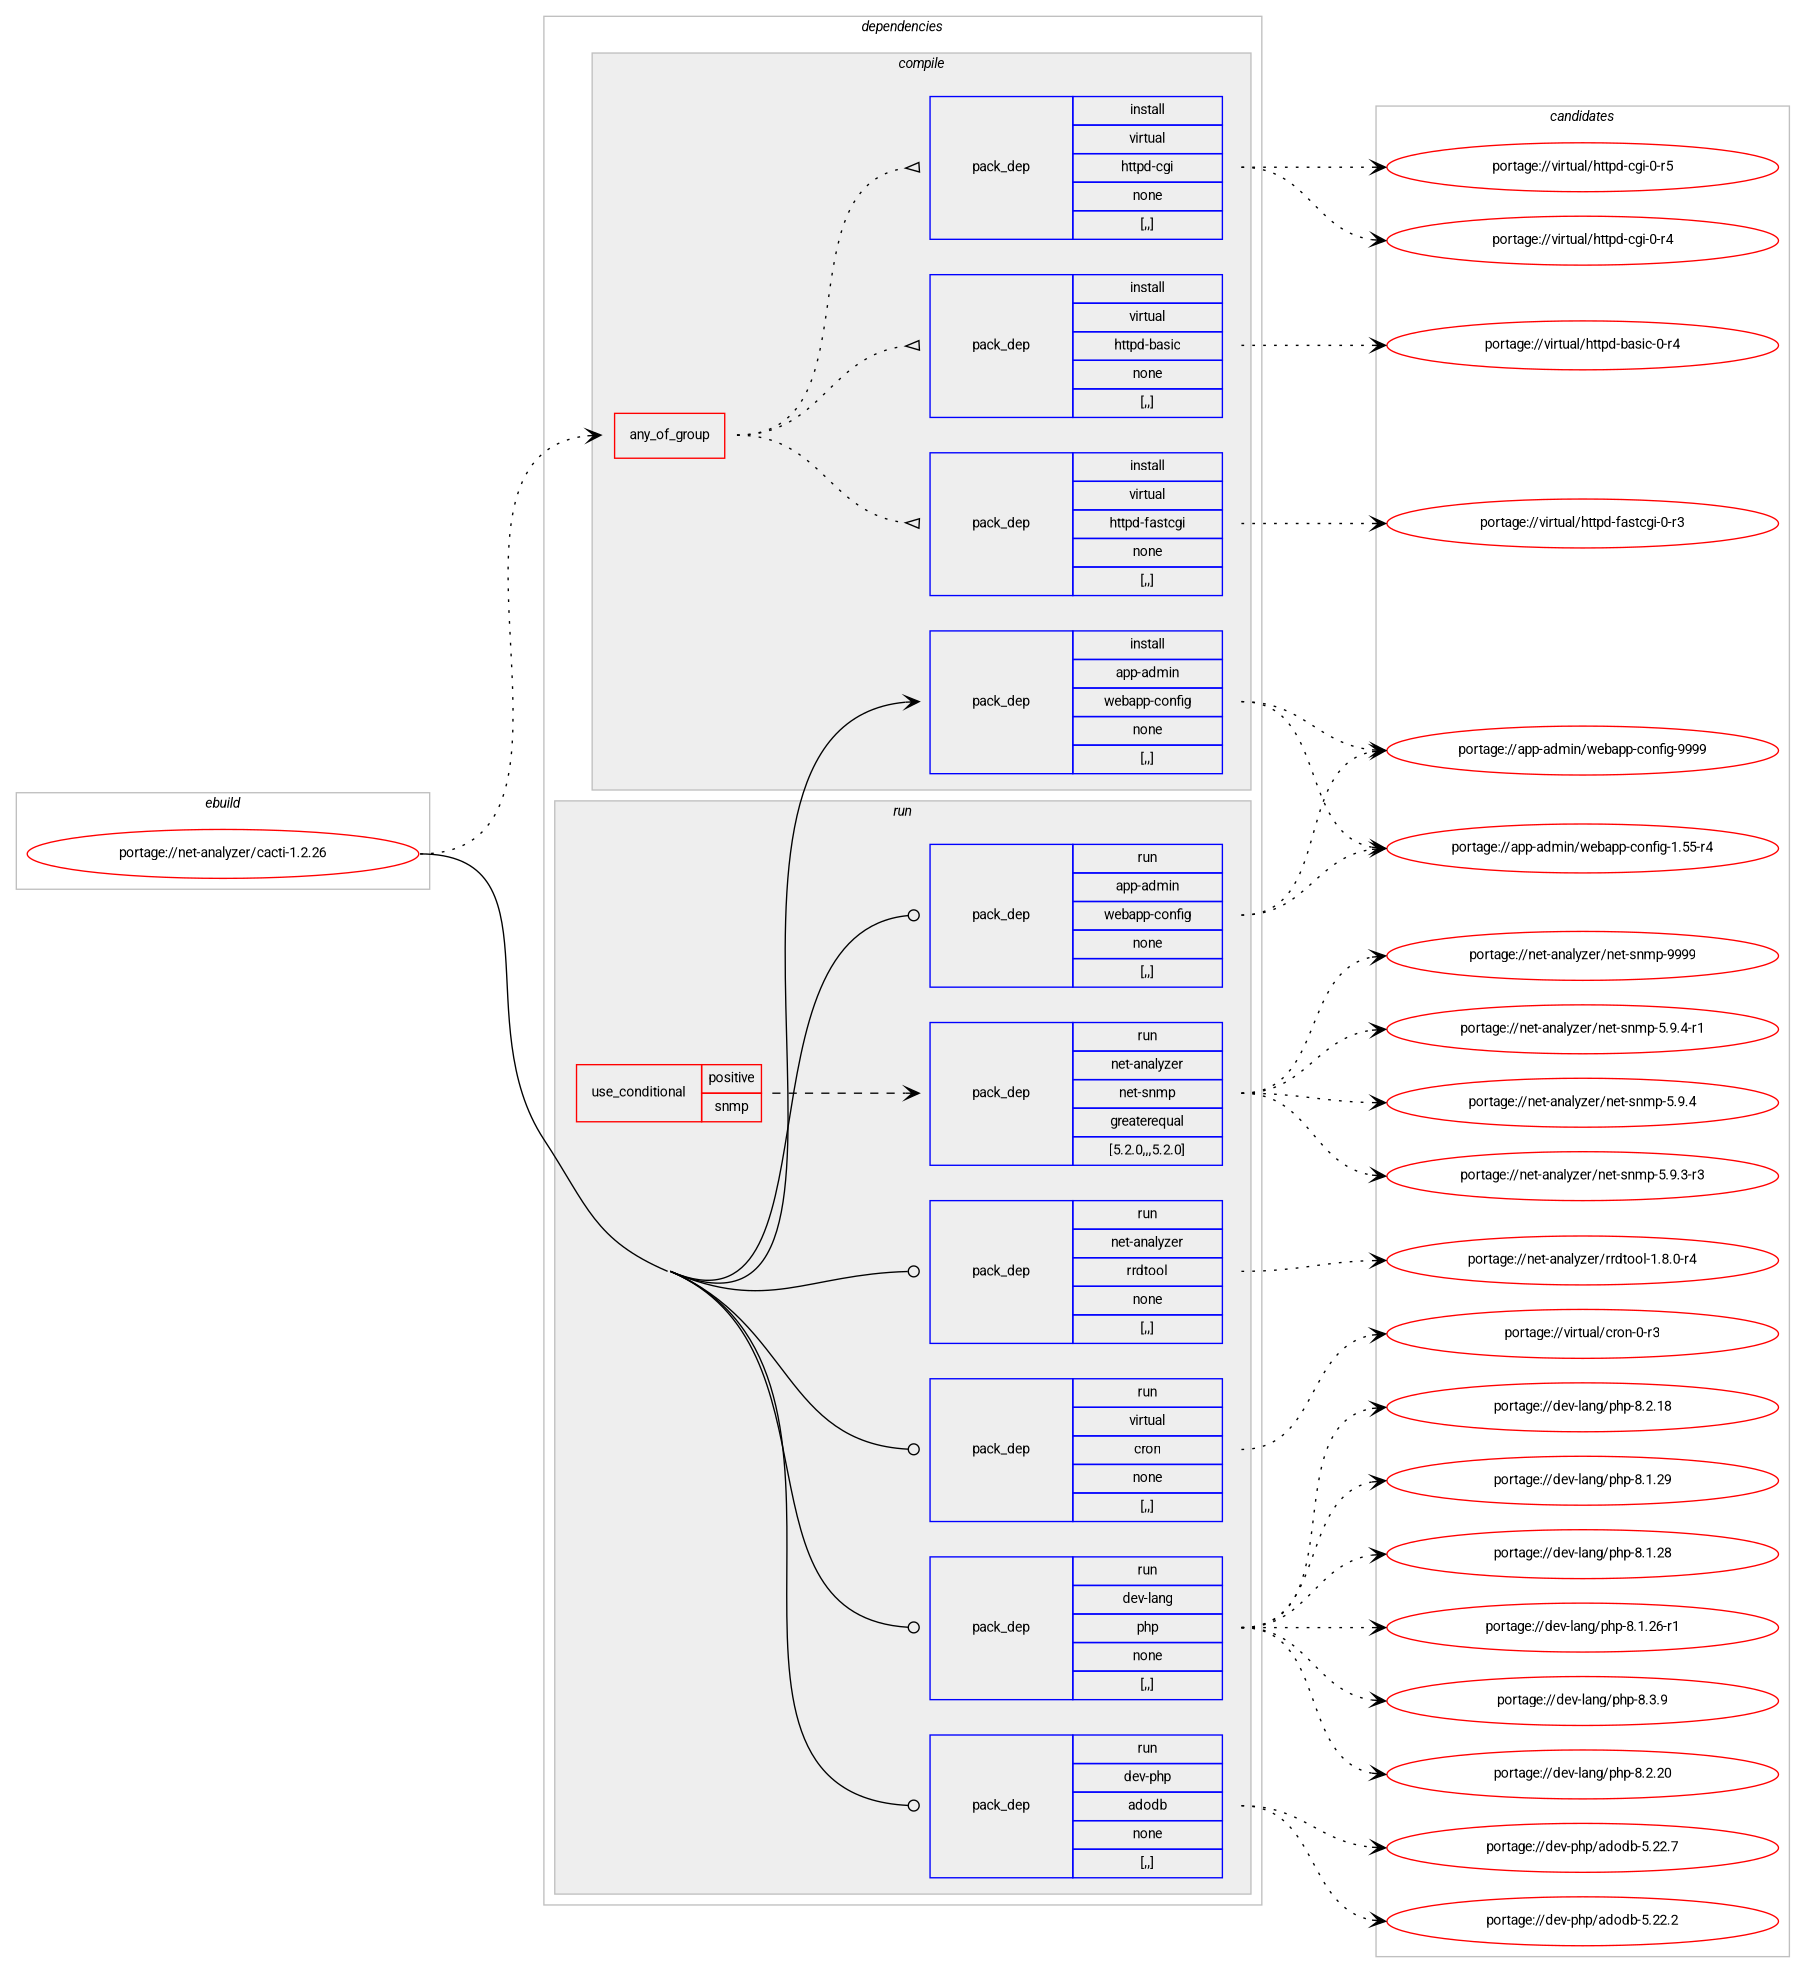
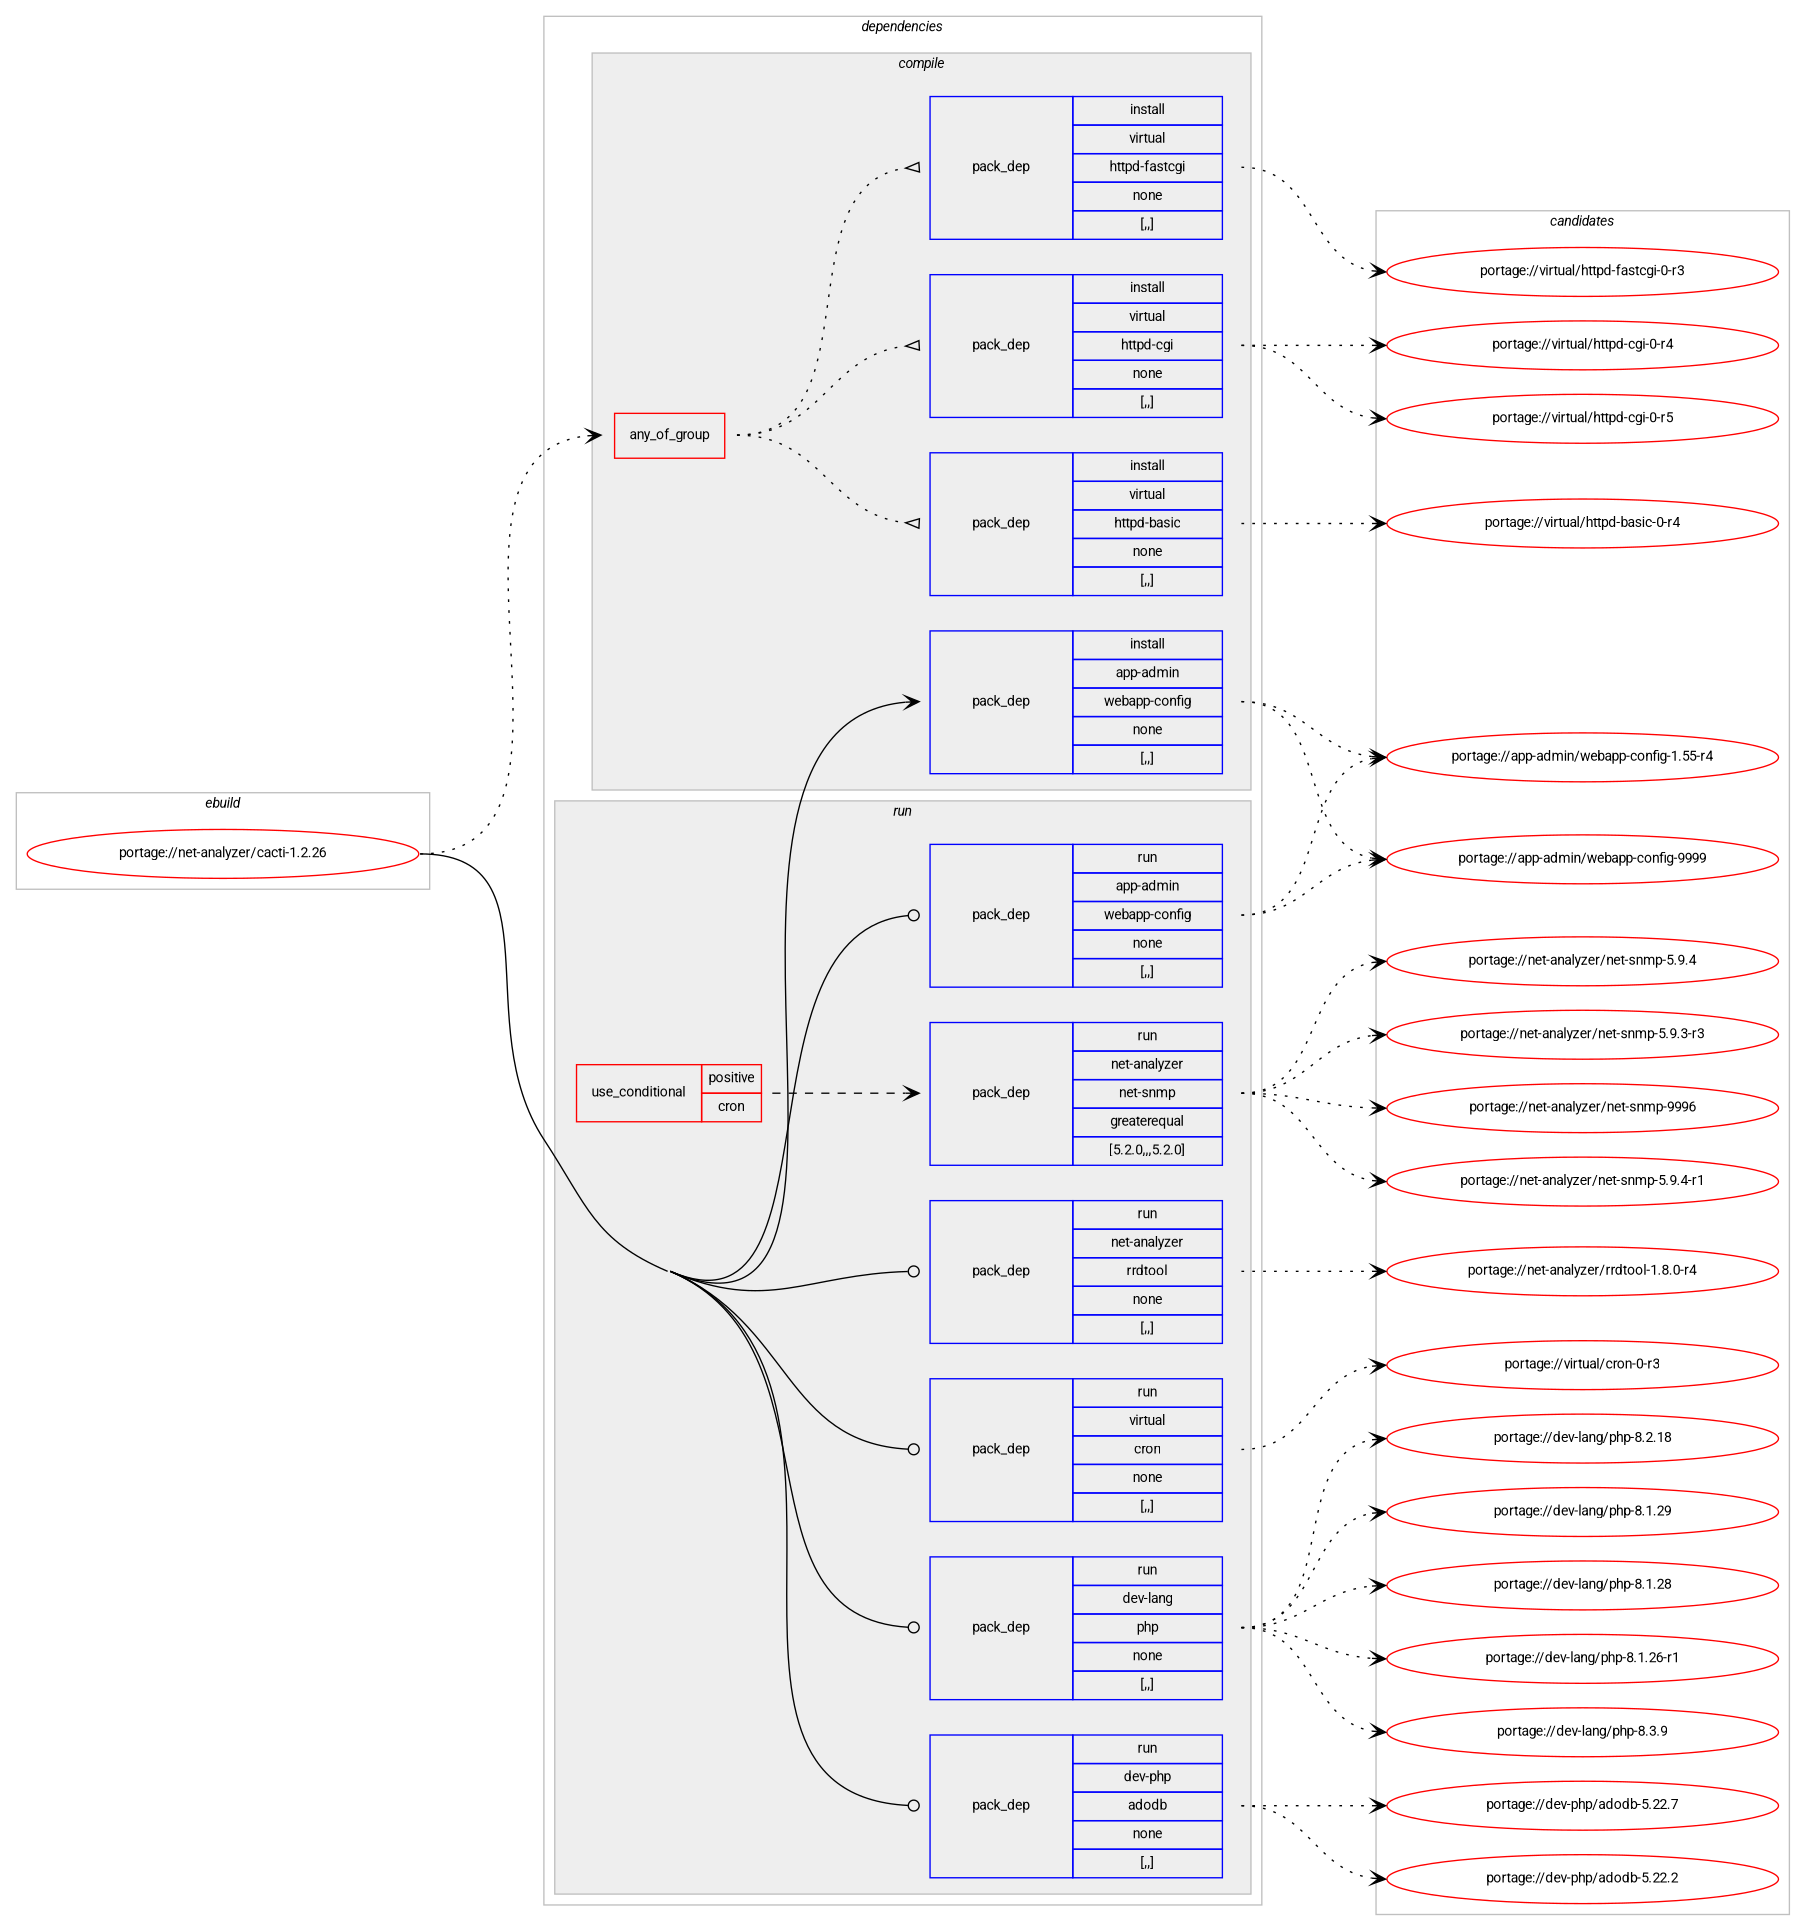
(1583, 956) -> (1583, 1108)
(732, 1107) -> (732, 1107)
(1583, 1774) -> none
